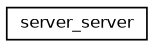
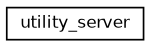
(77, 24) -> (75, 24)
